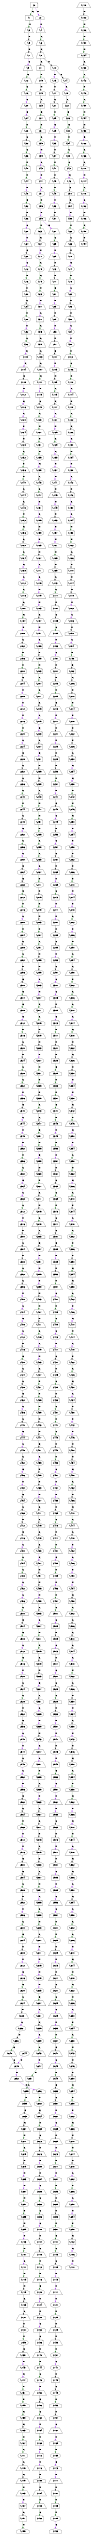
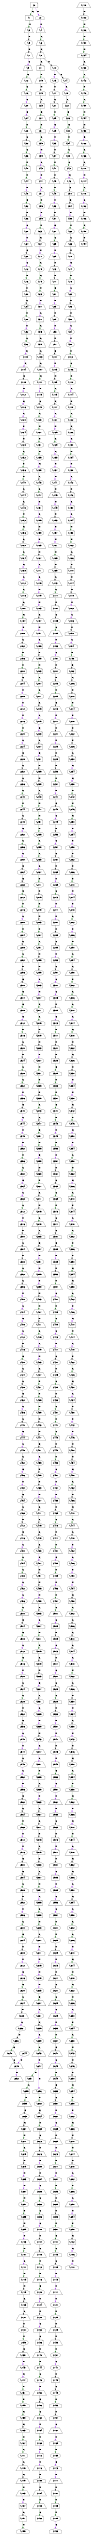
(47, 224) -> (54, 224)
(26, 2086) -> (39, 2078)
